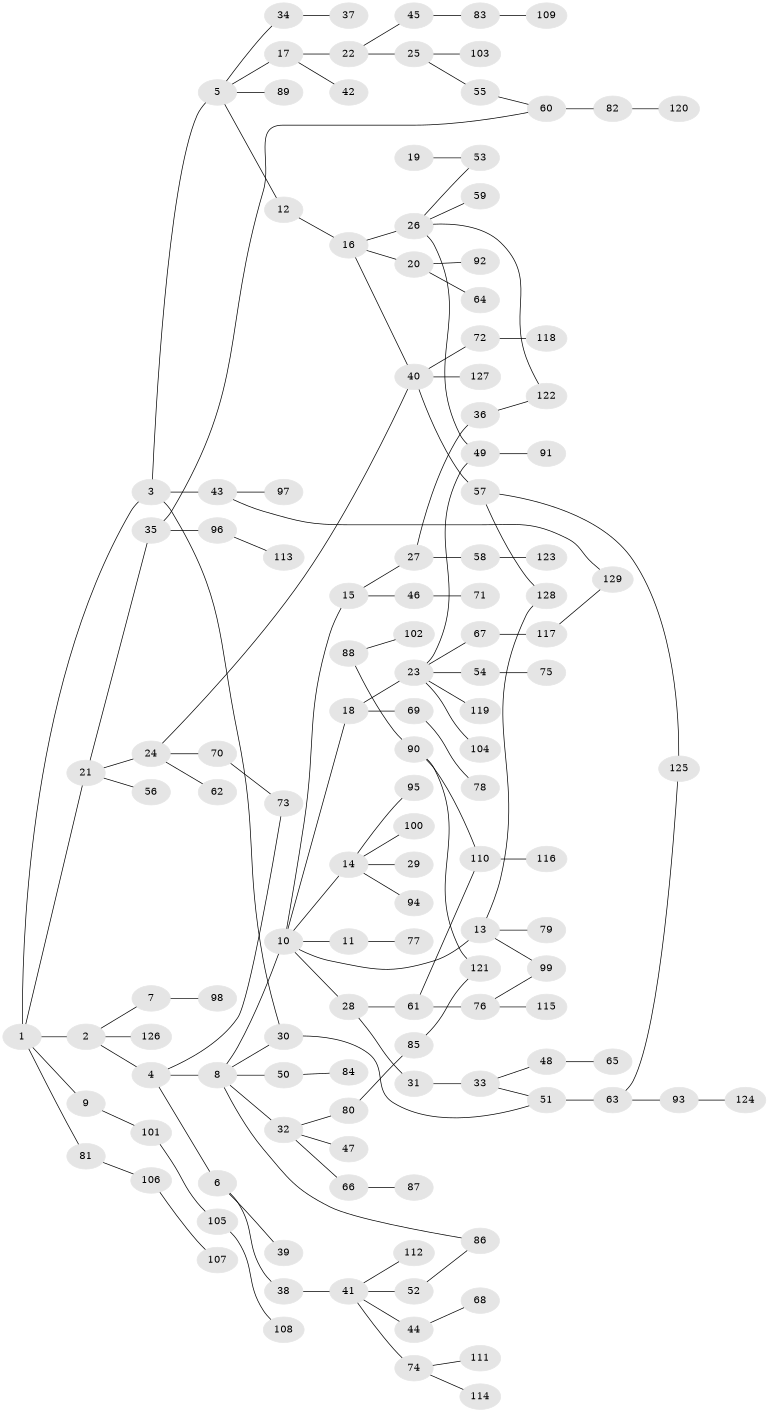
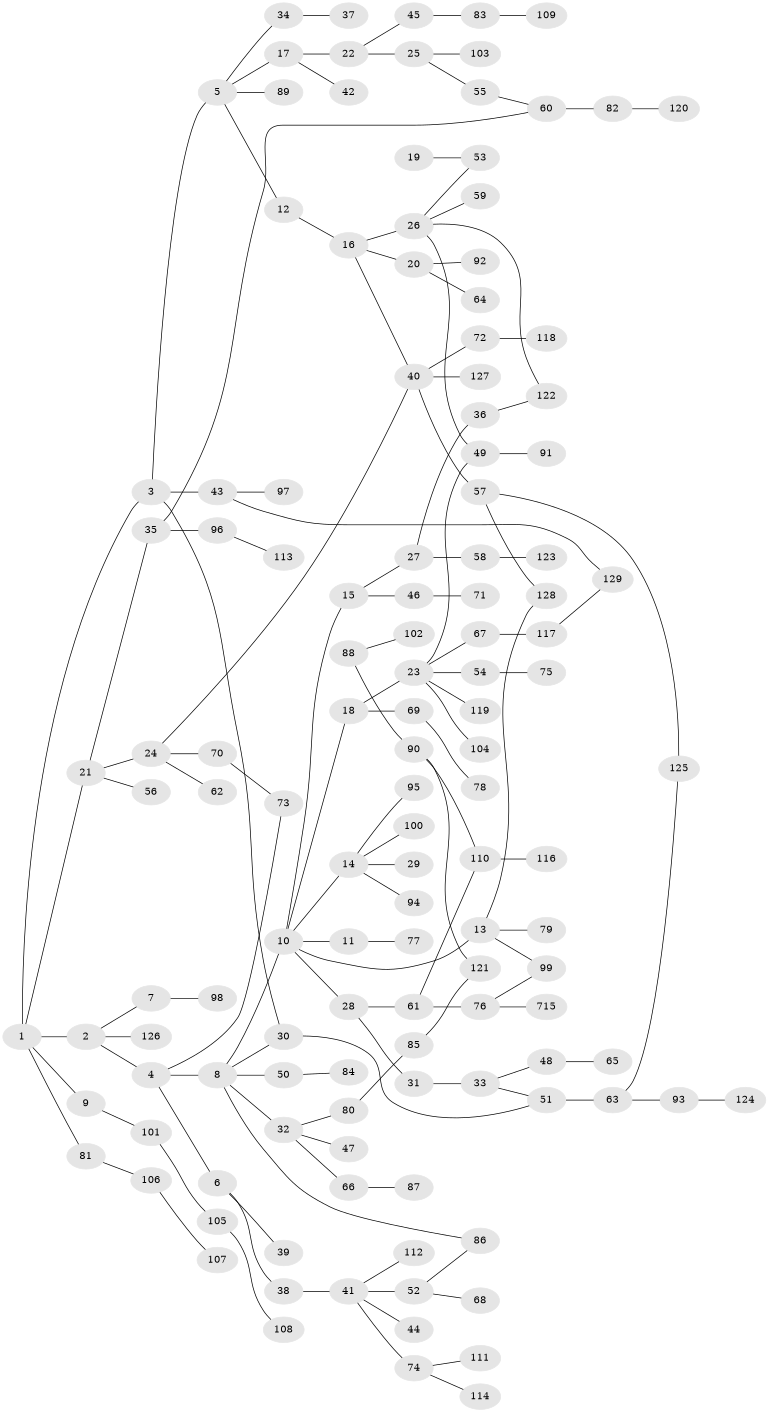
(547, 1007) -> (547, 1007)
(447, 1315) -> (447, 1296)
